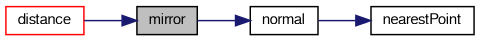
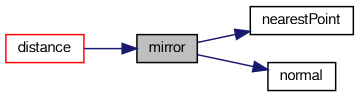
(337, 21) -> (217, 38)
